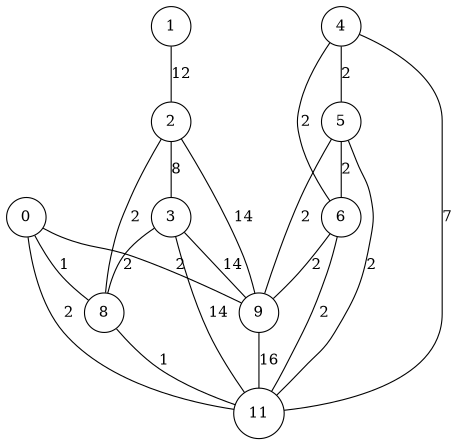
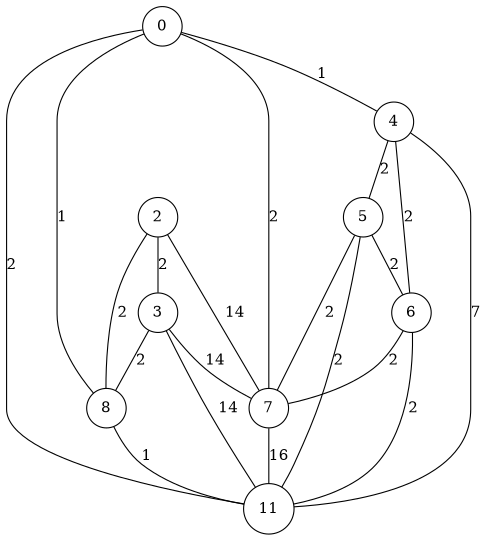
(171, 26) -> none
none -> (282, 65)
(177, 170) -> (163, 265)
(259, 313) -> (269, 408)
